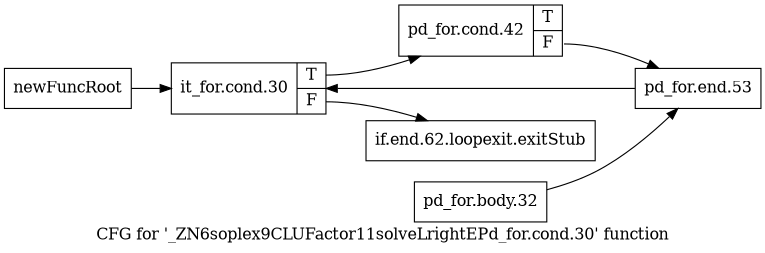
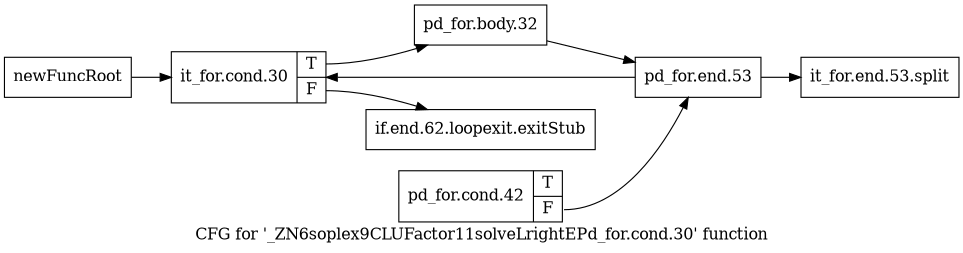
(368, 71) -> (372, 59)
none -> (880, 77)
